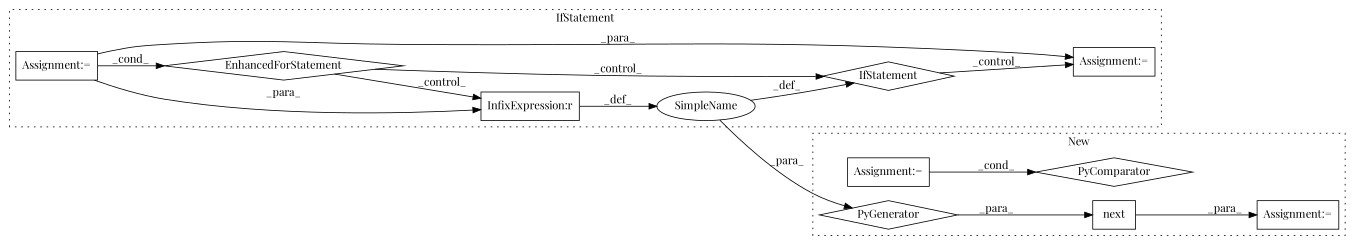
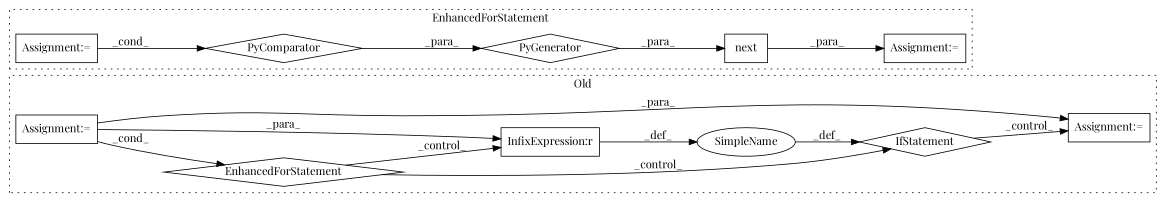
(585, 19) -> (583, 84)
(1079, 142) -> (491, 19)
(777, 171) -> (418, 48)
